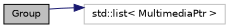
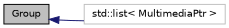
(62, 8) -> (71, 21)
